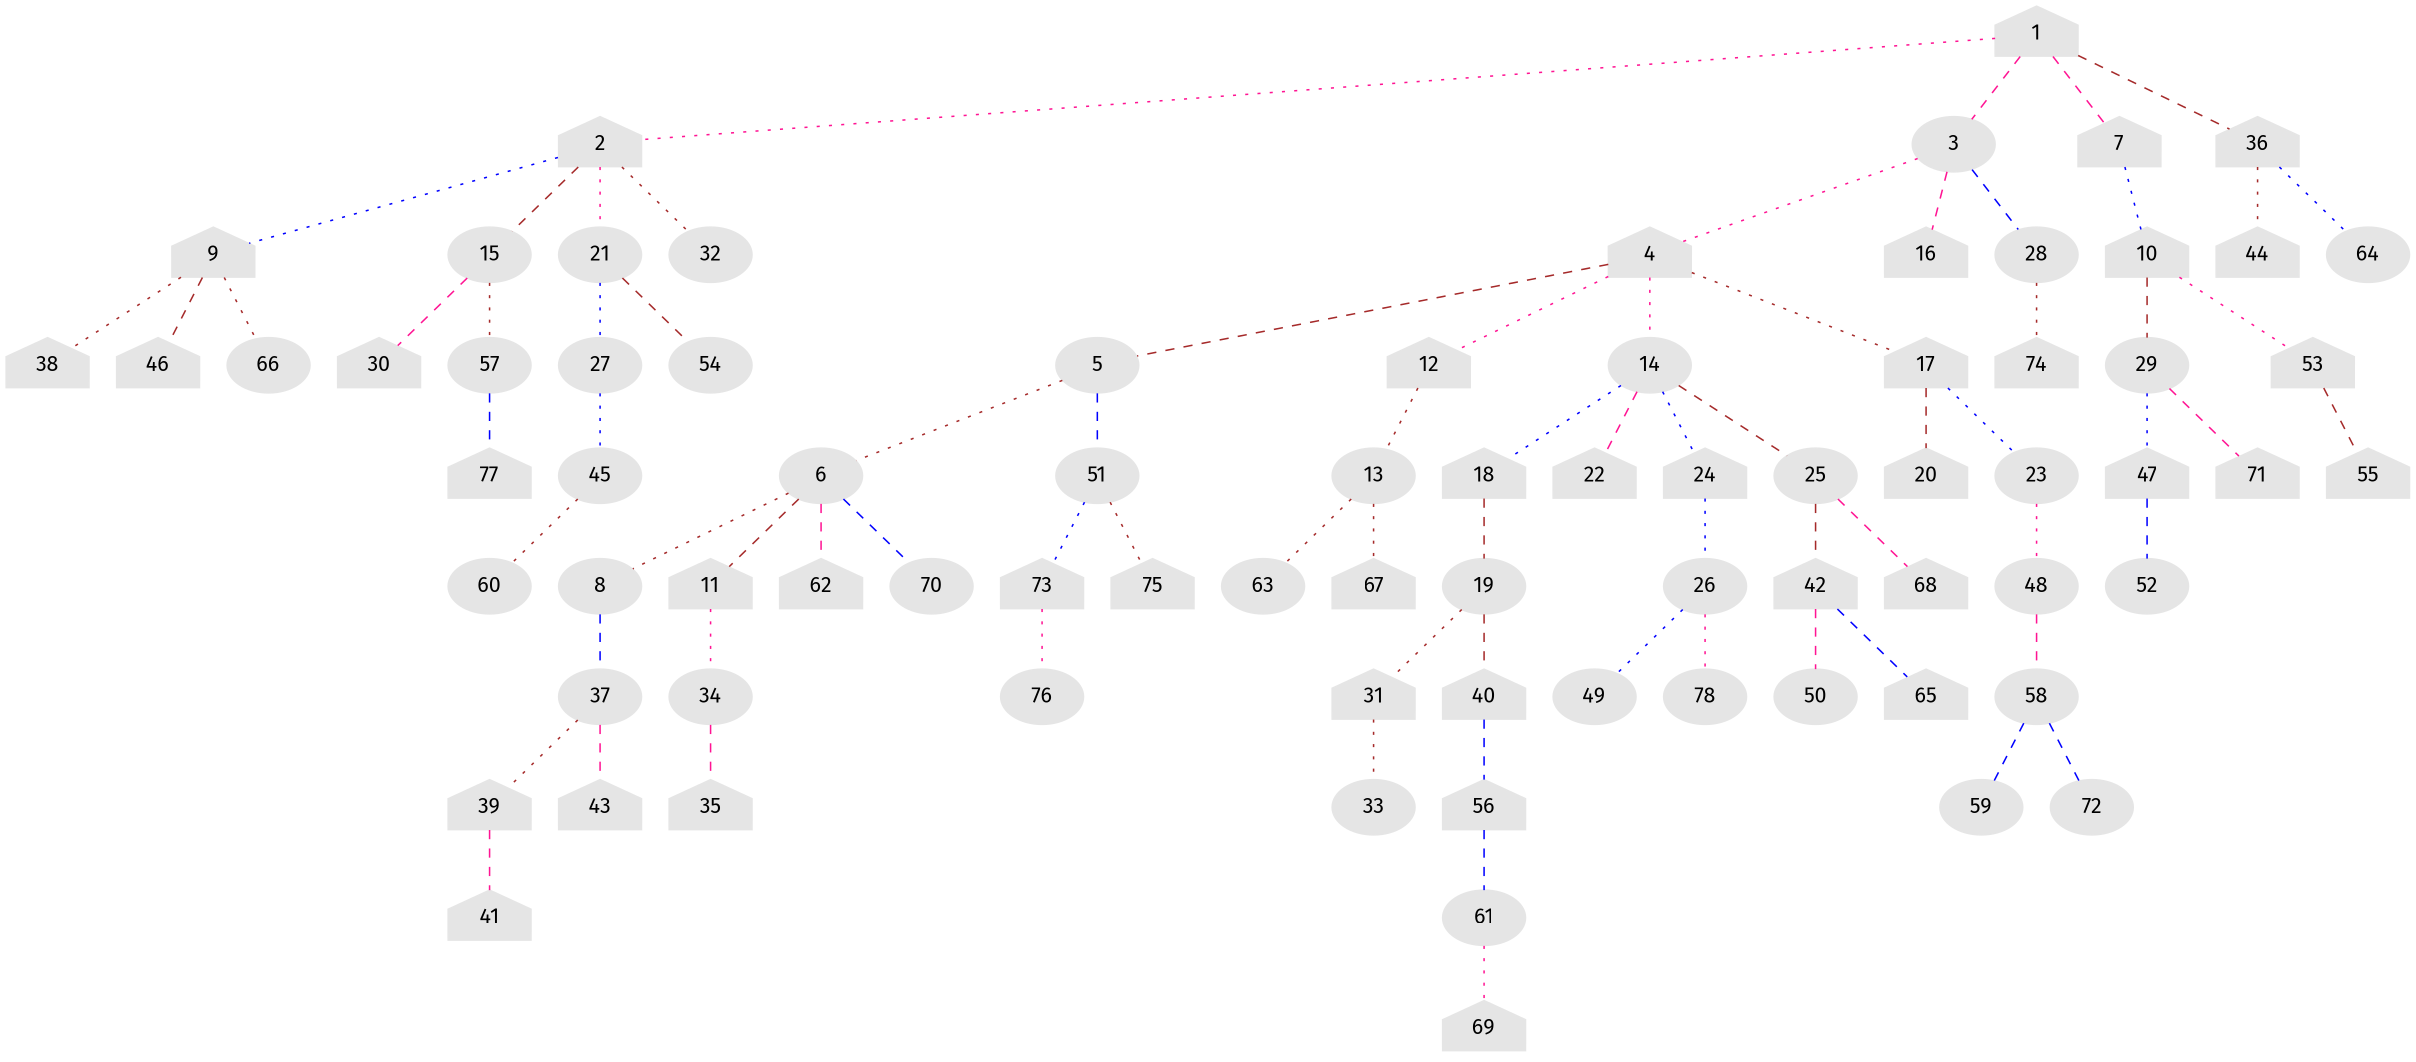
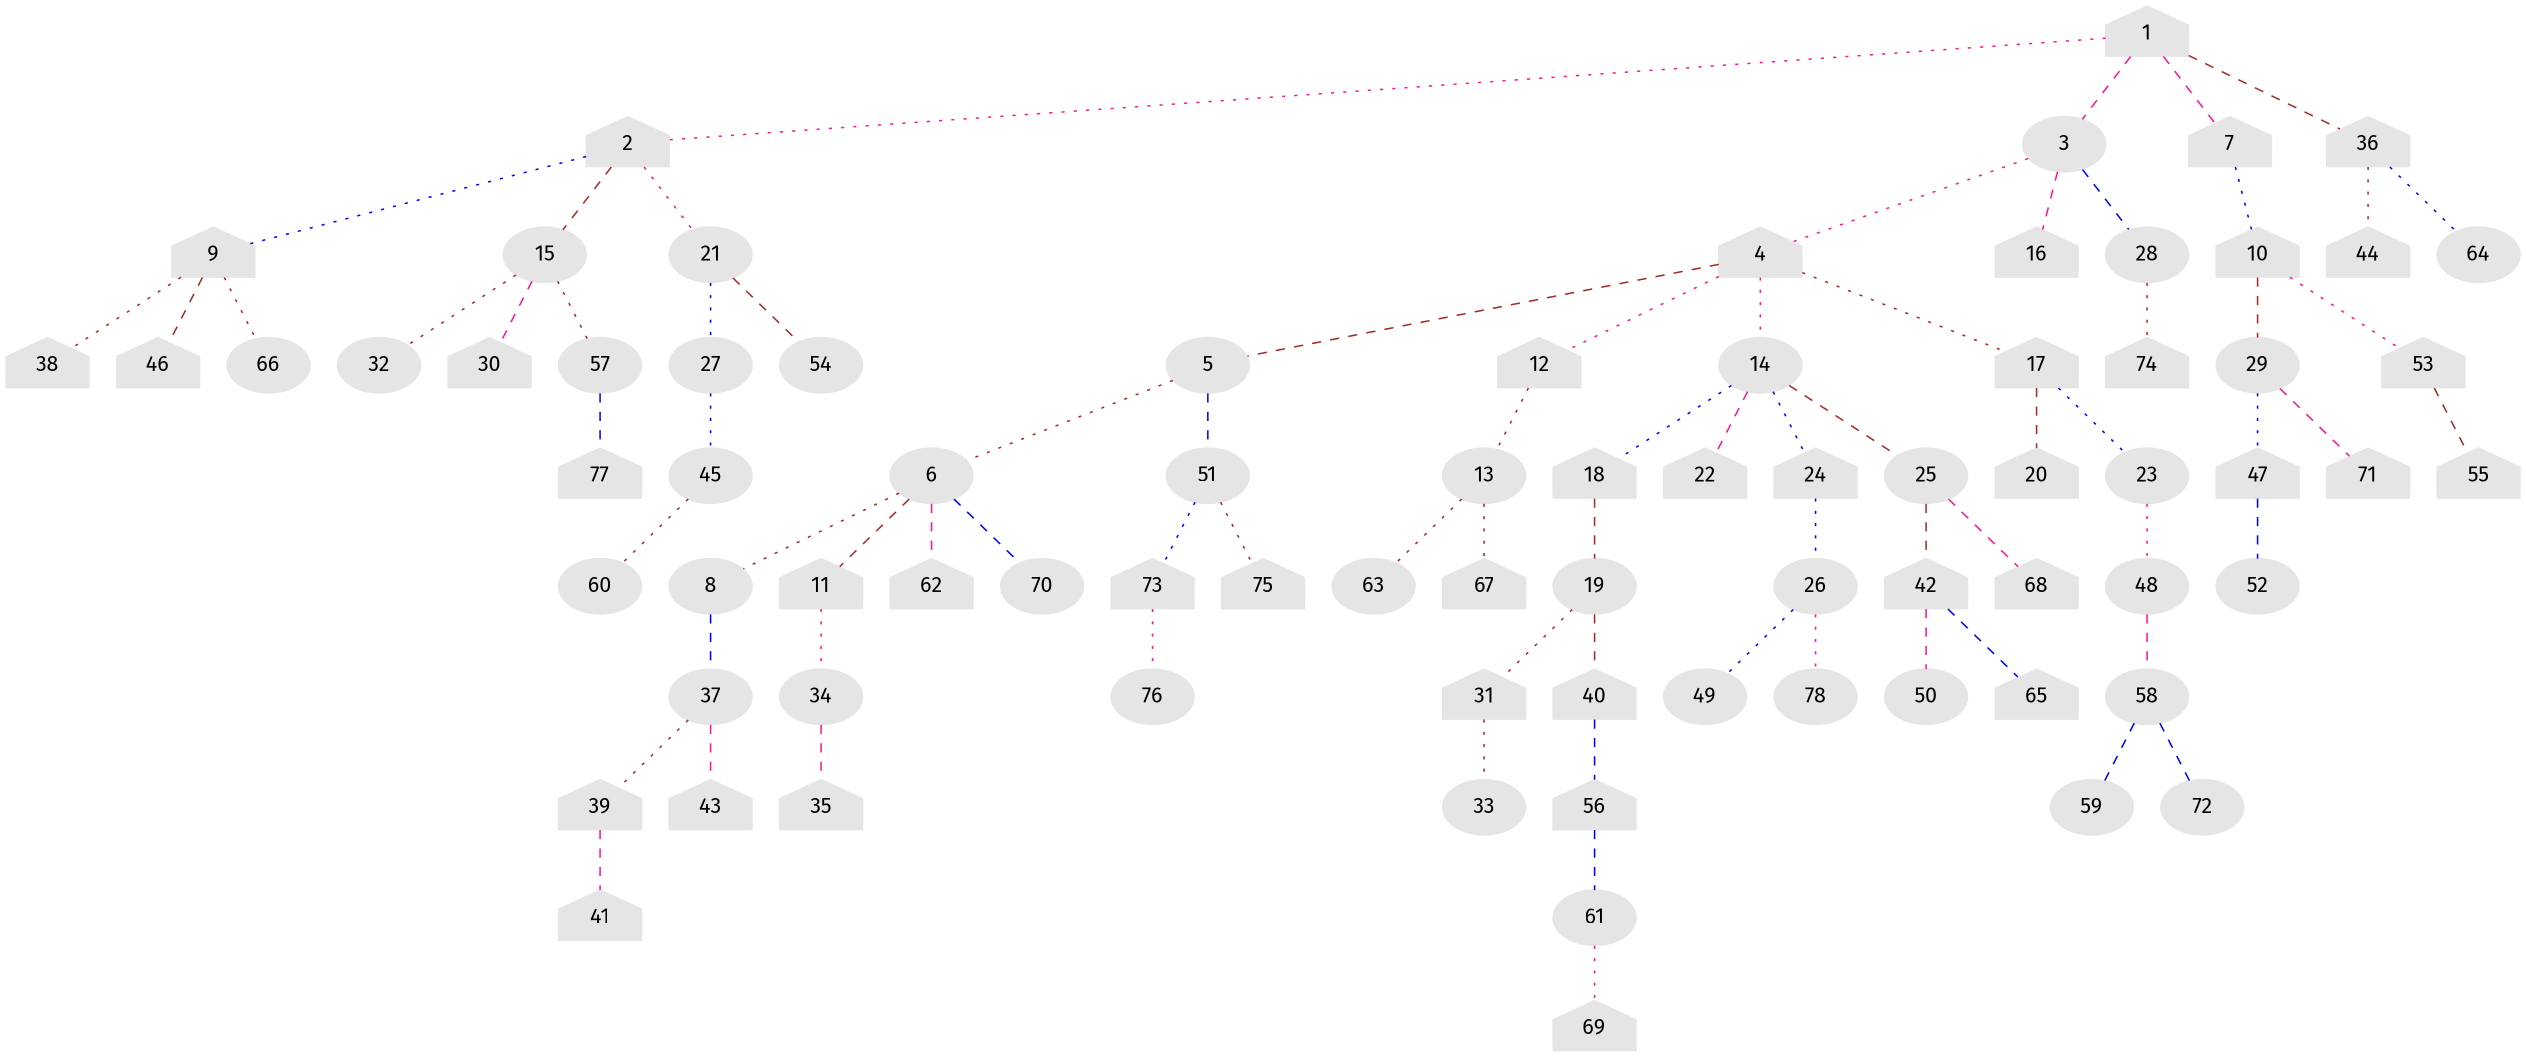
(655, 199) -> (462, 310)
